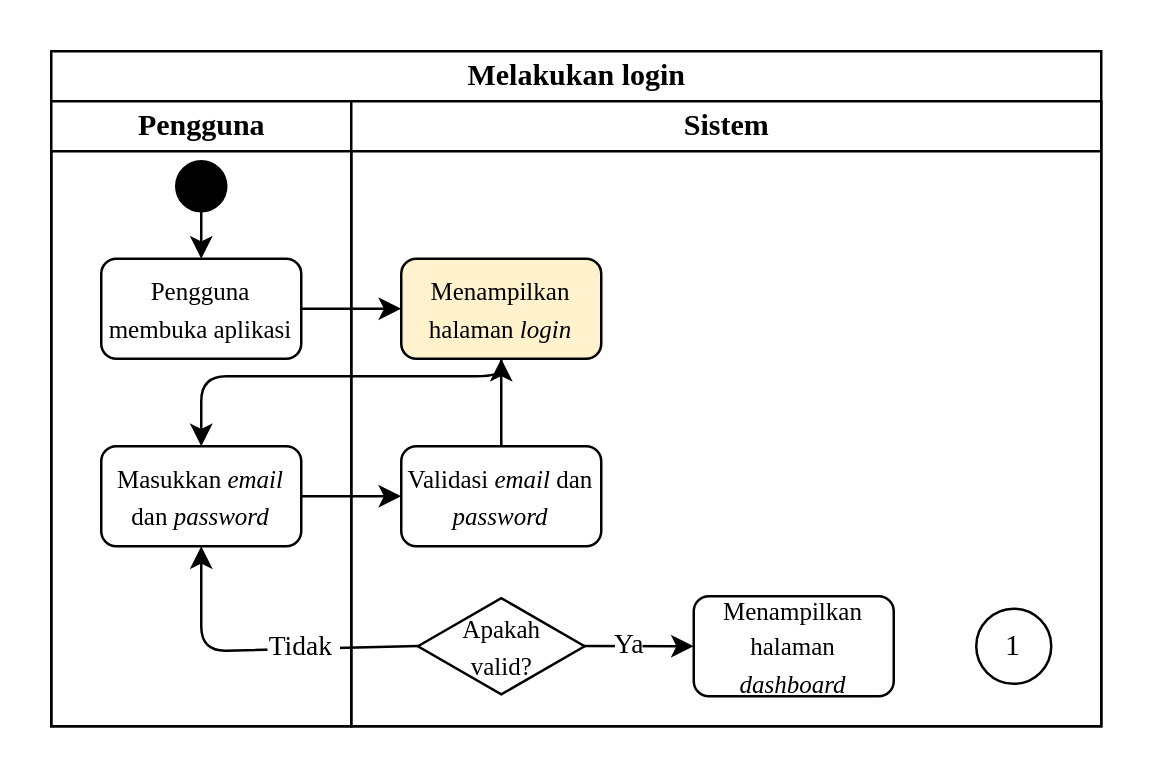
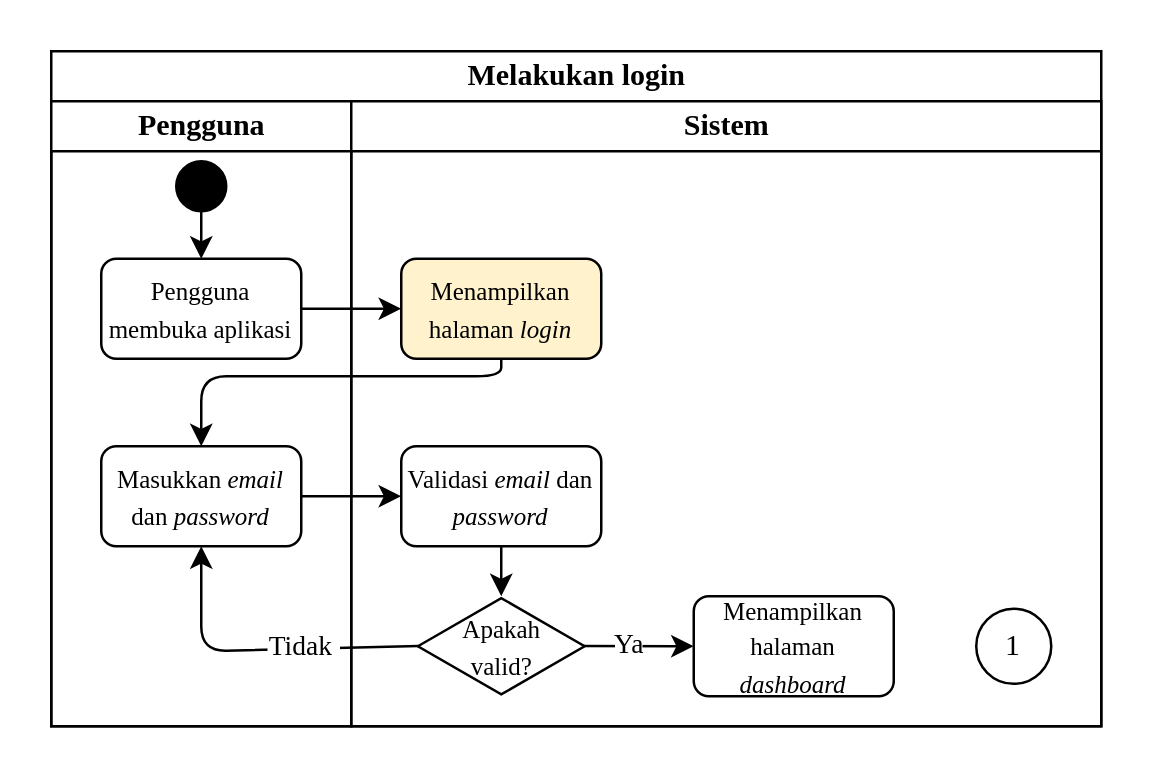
(501, 411) -> (501, 563)
